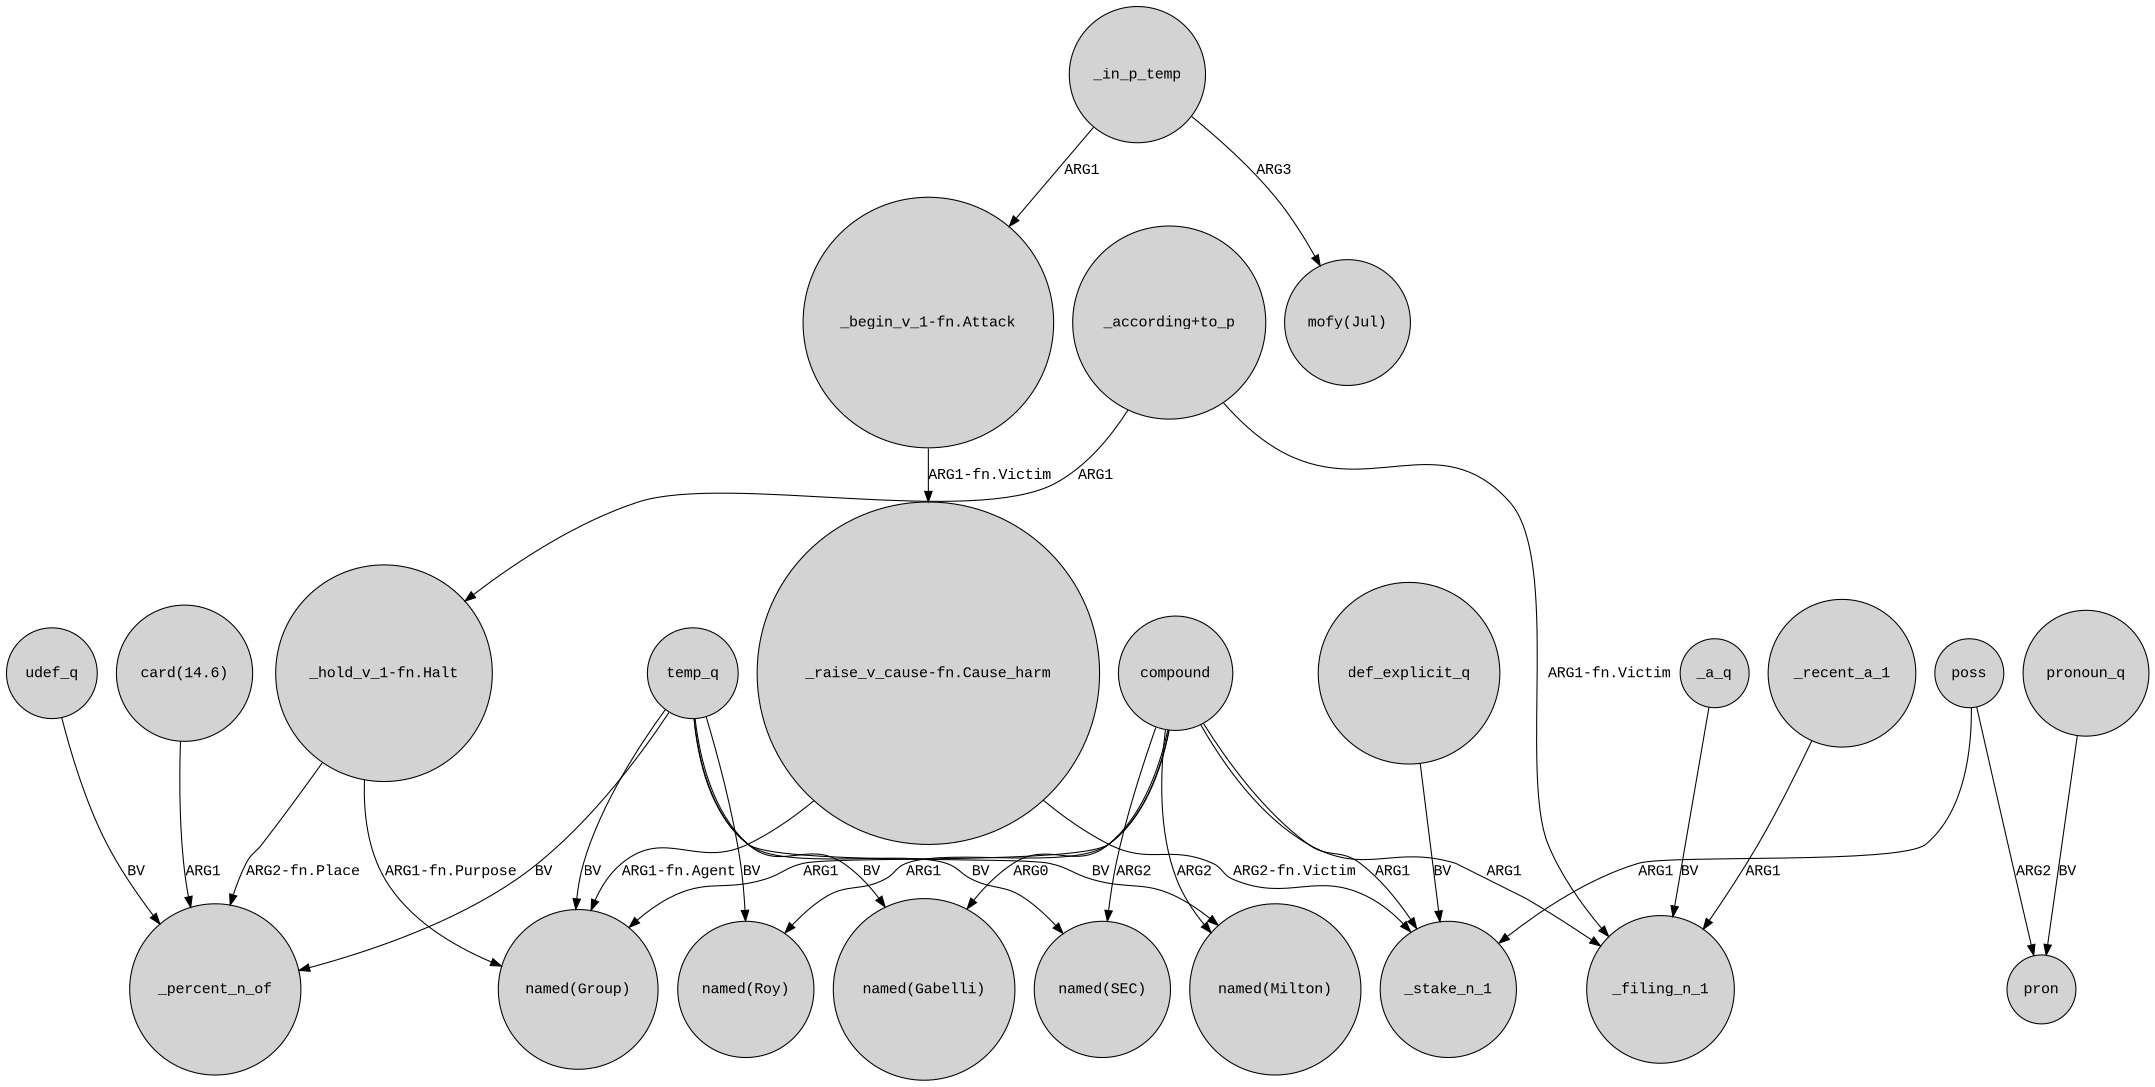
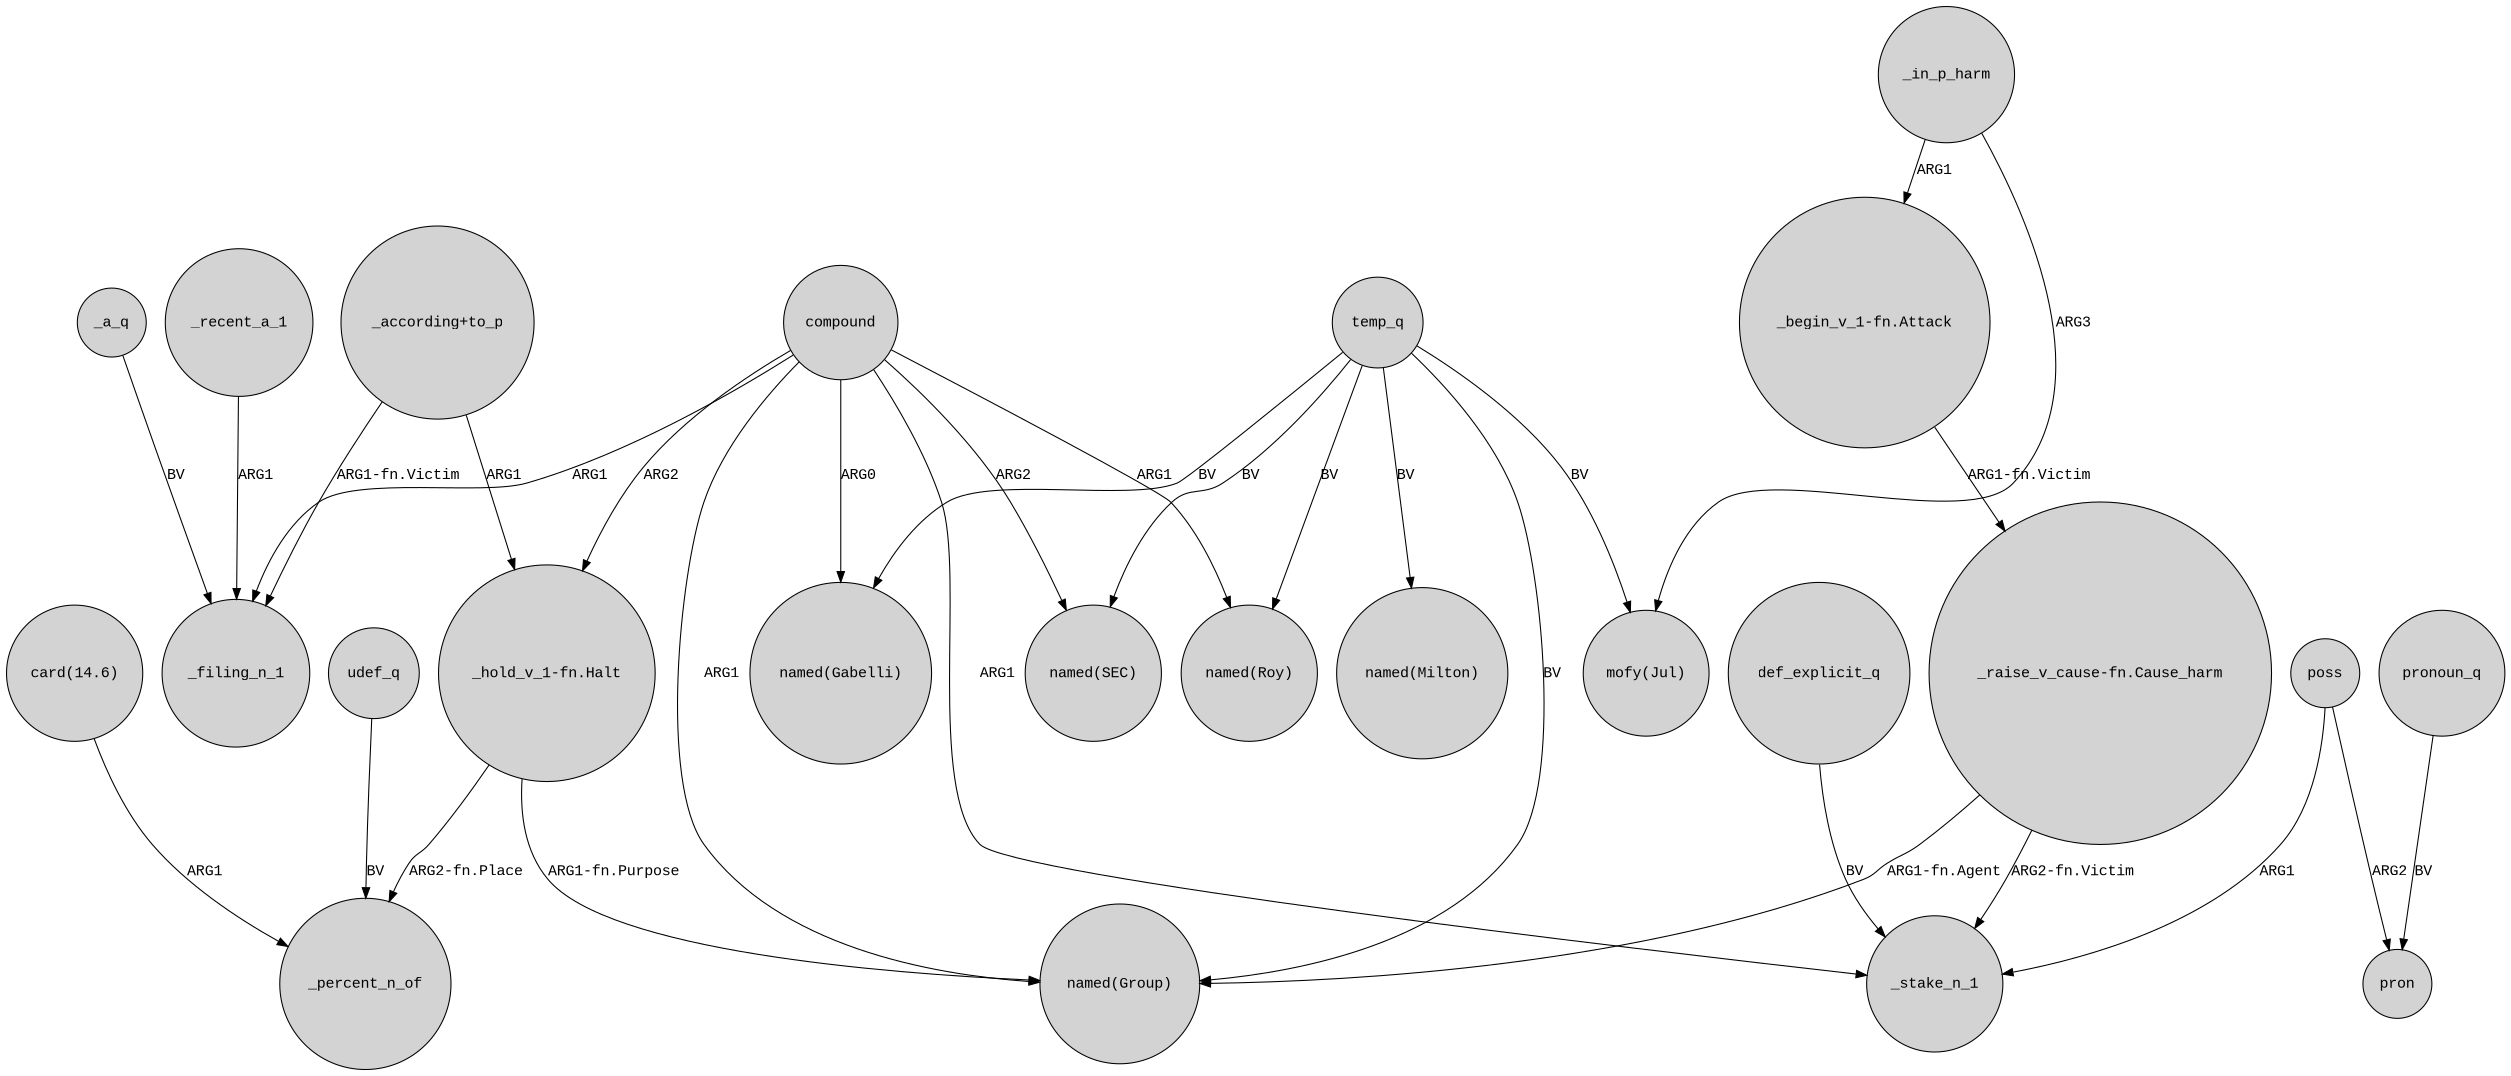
(1137, 75) -> (1946, 75)
(1165, 832) -> (671, 438)
(517, 879) -> (1549, 452)
